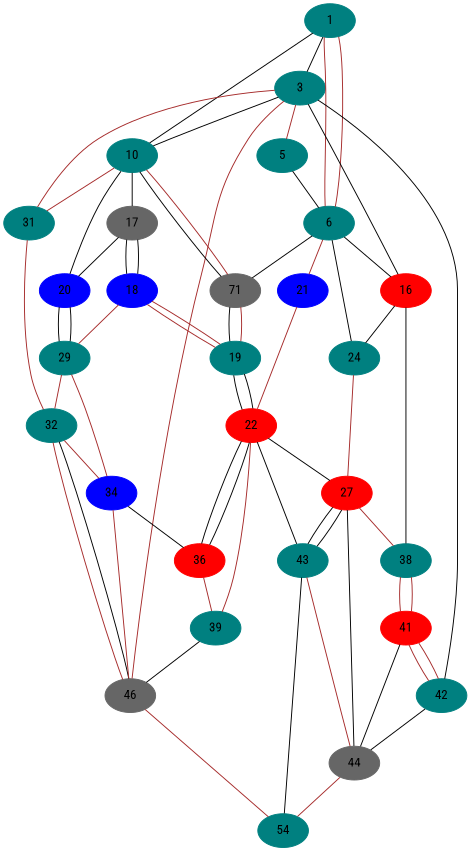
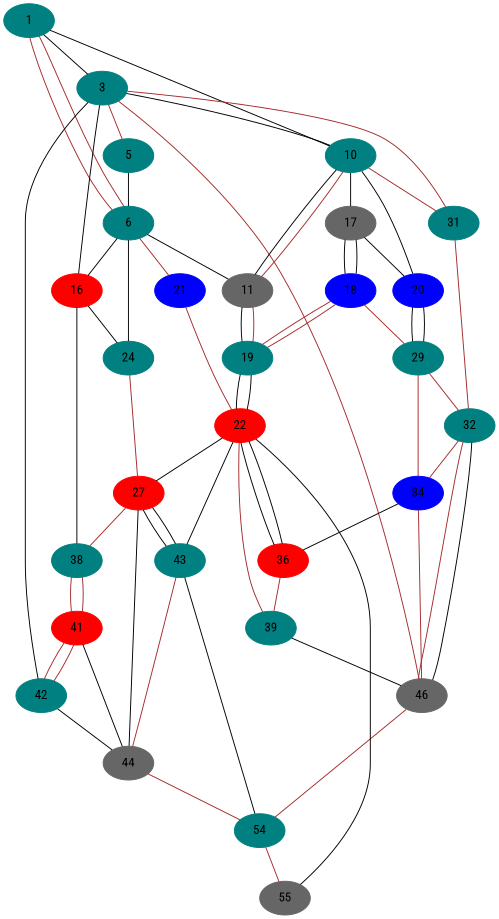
(235, 291) -> (248, 291)
none -> (285, 898)
